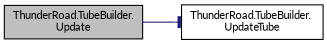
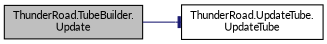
(252, 22) -> (252, 22)
